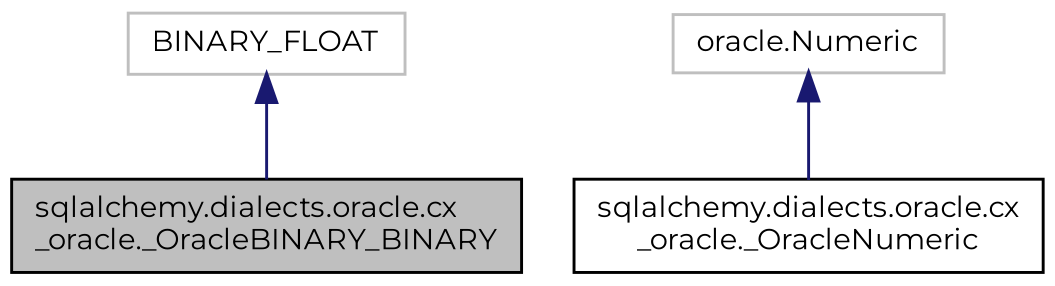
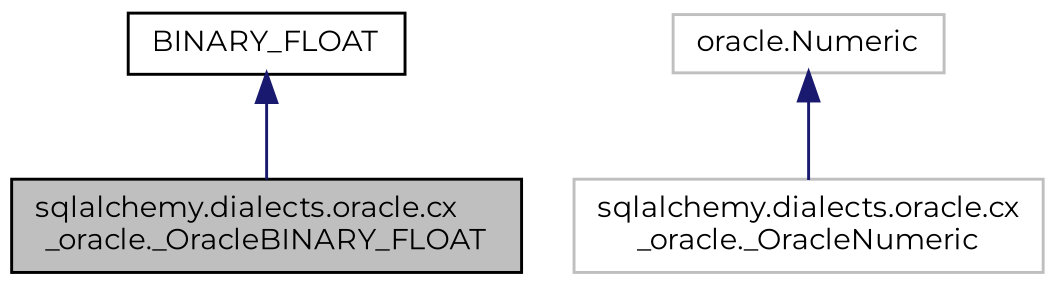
(267, 44) -> (267, 44)
(267, 226) -> (267, 226)
(809, 226) -> (809, 226)
